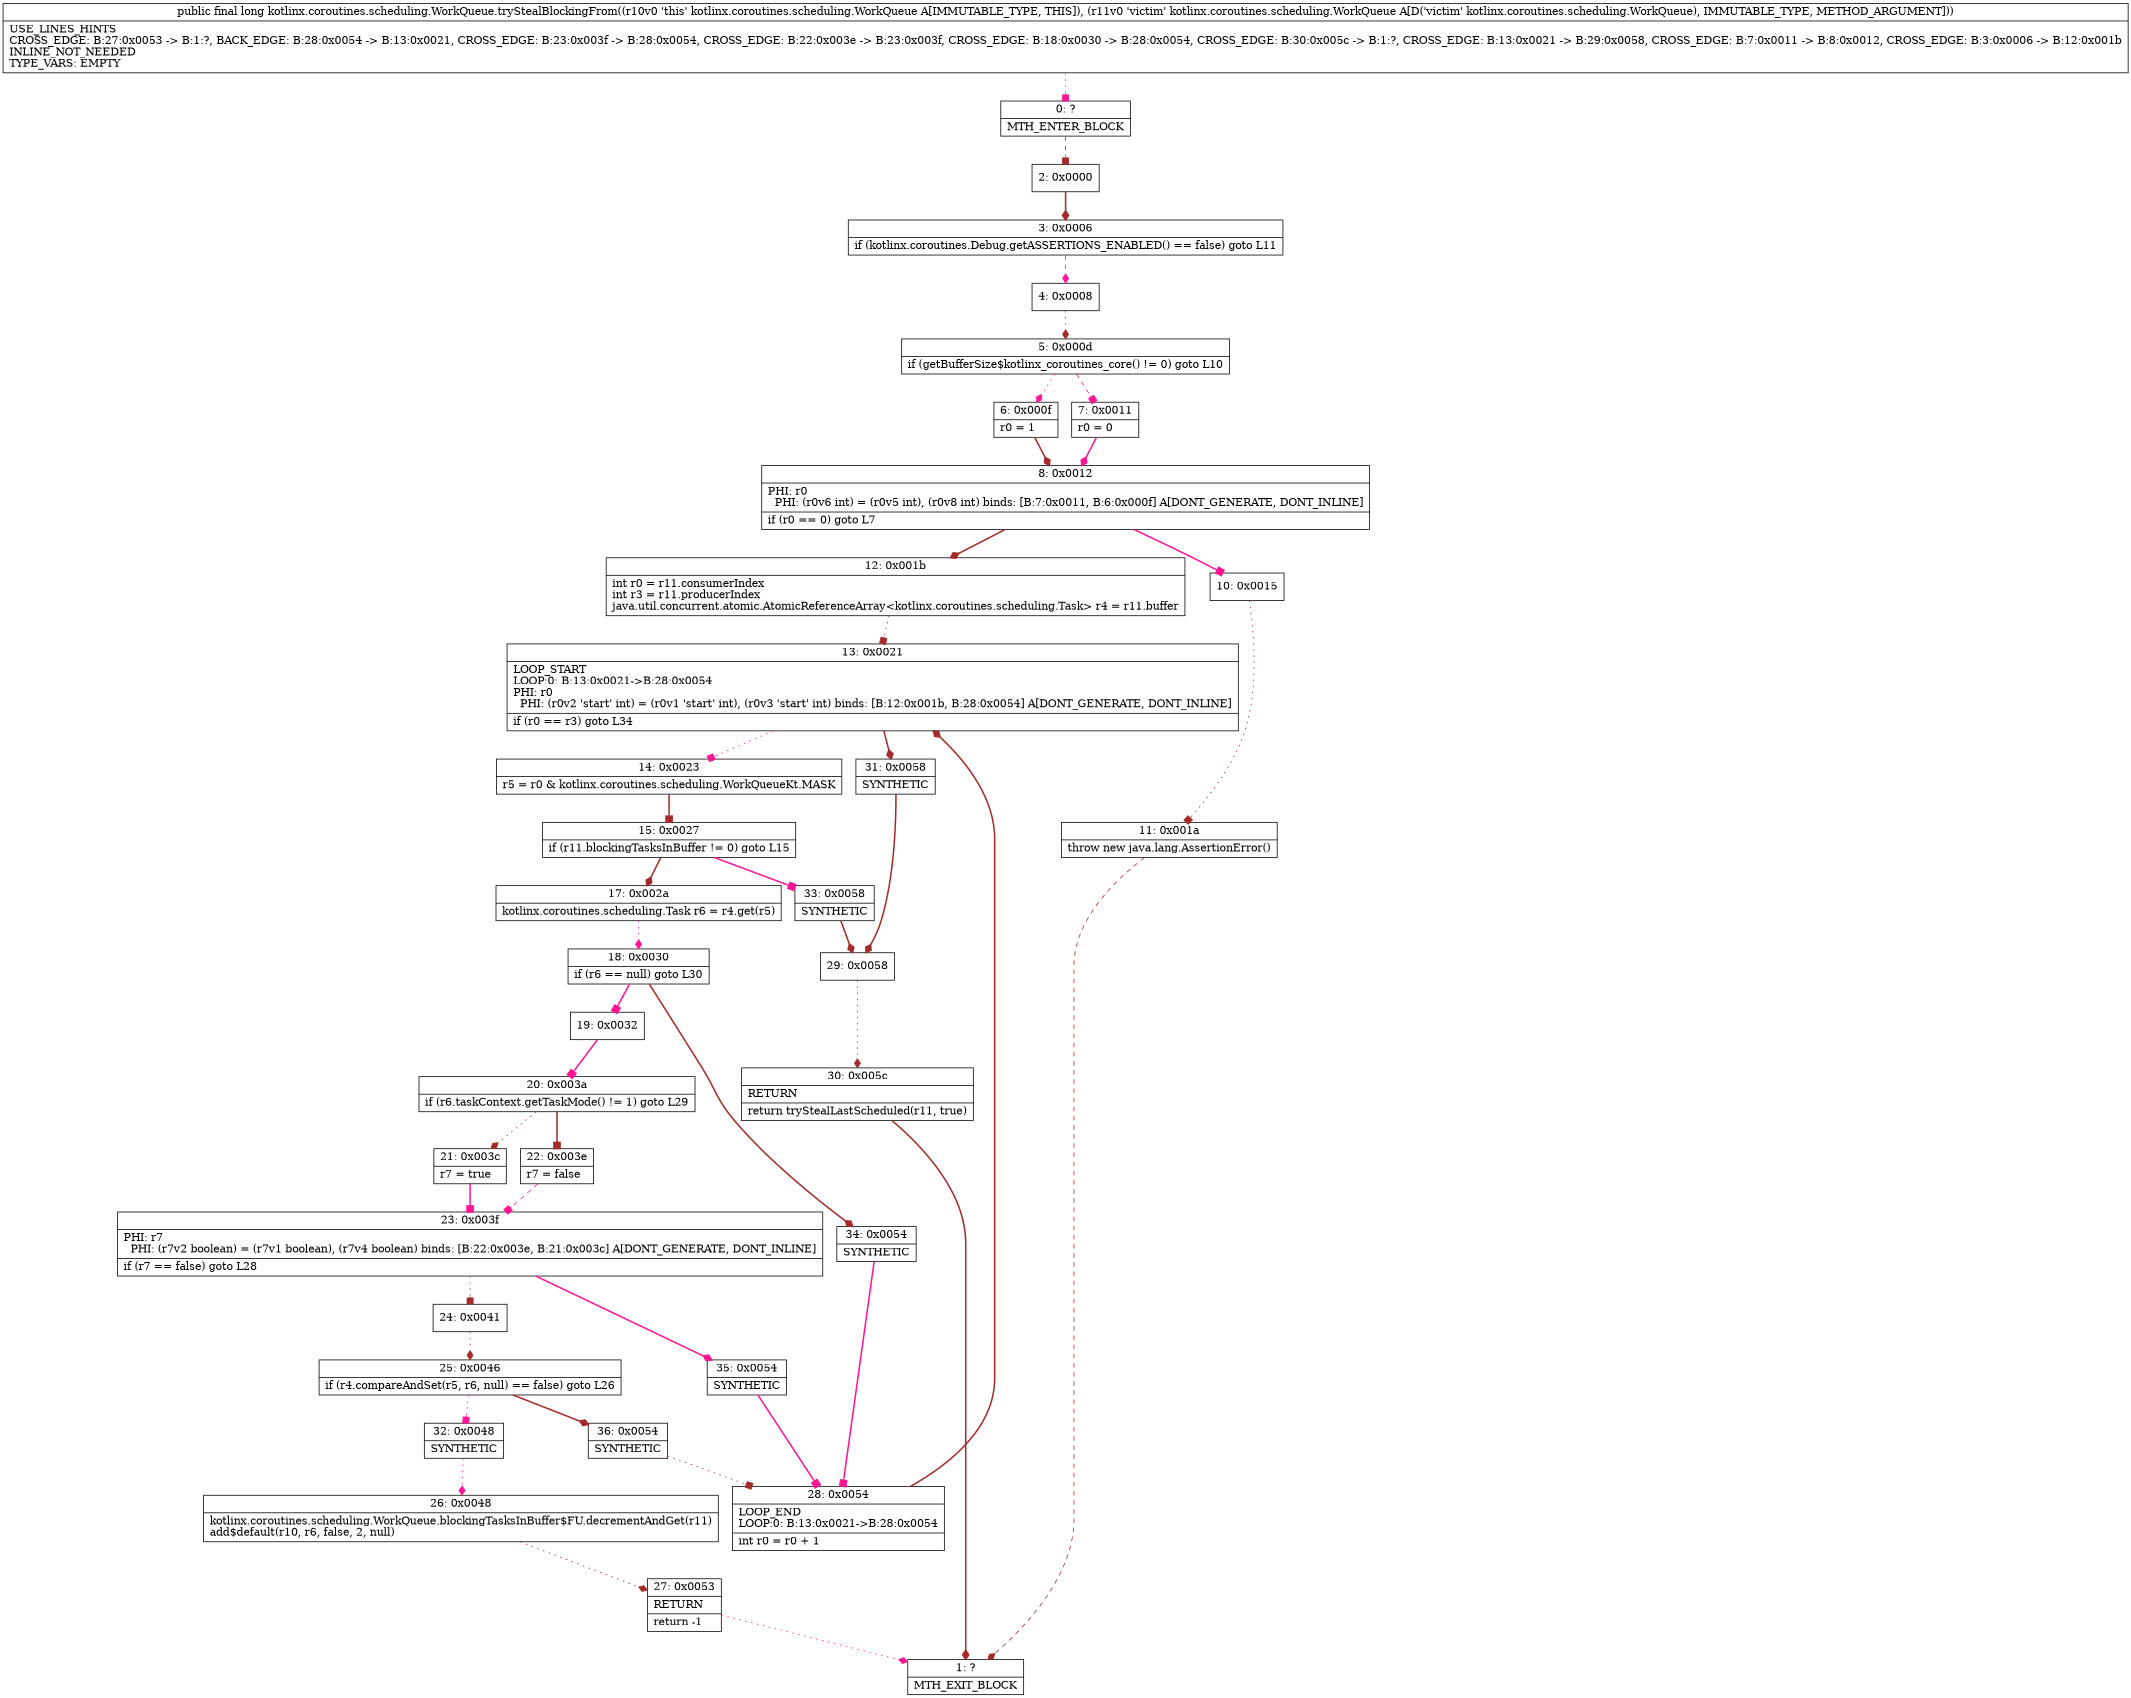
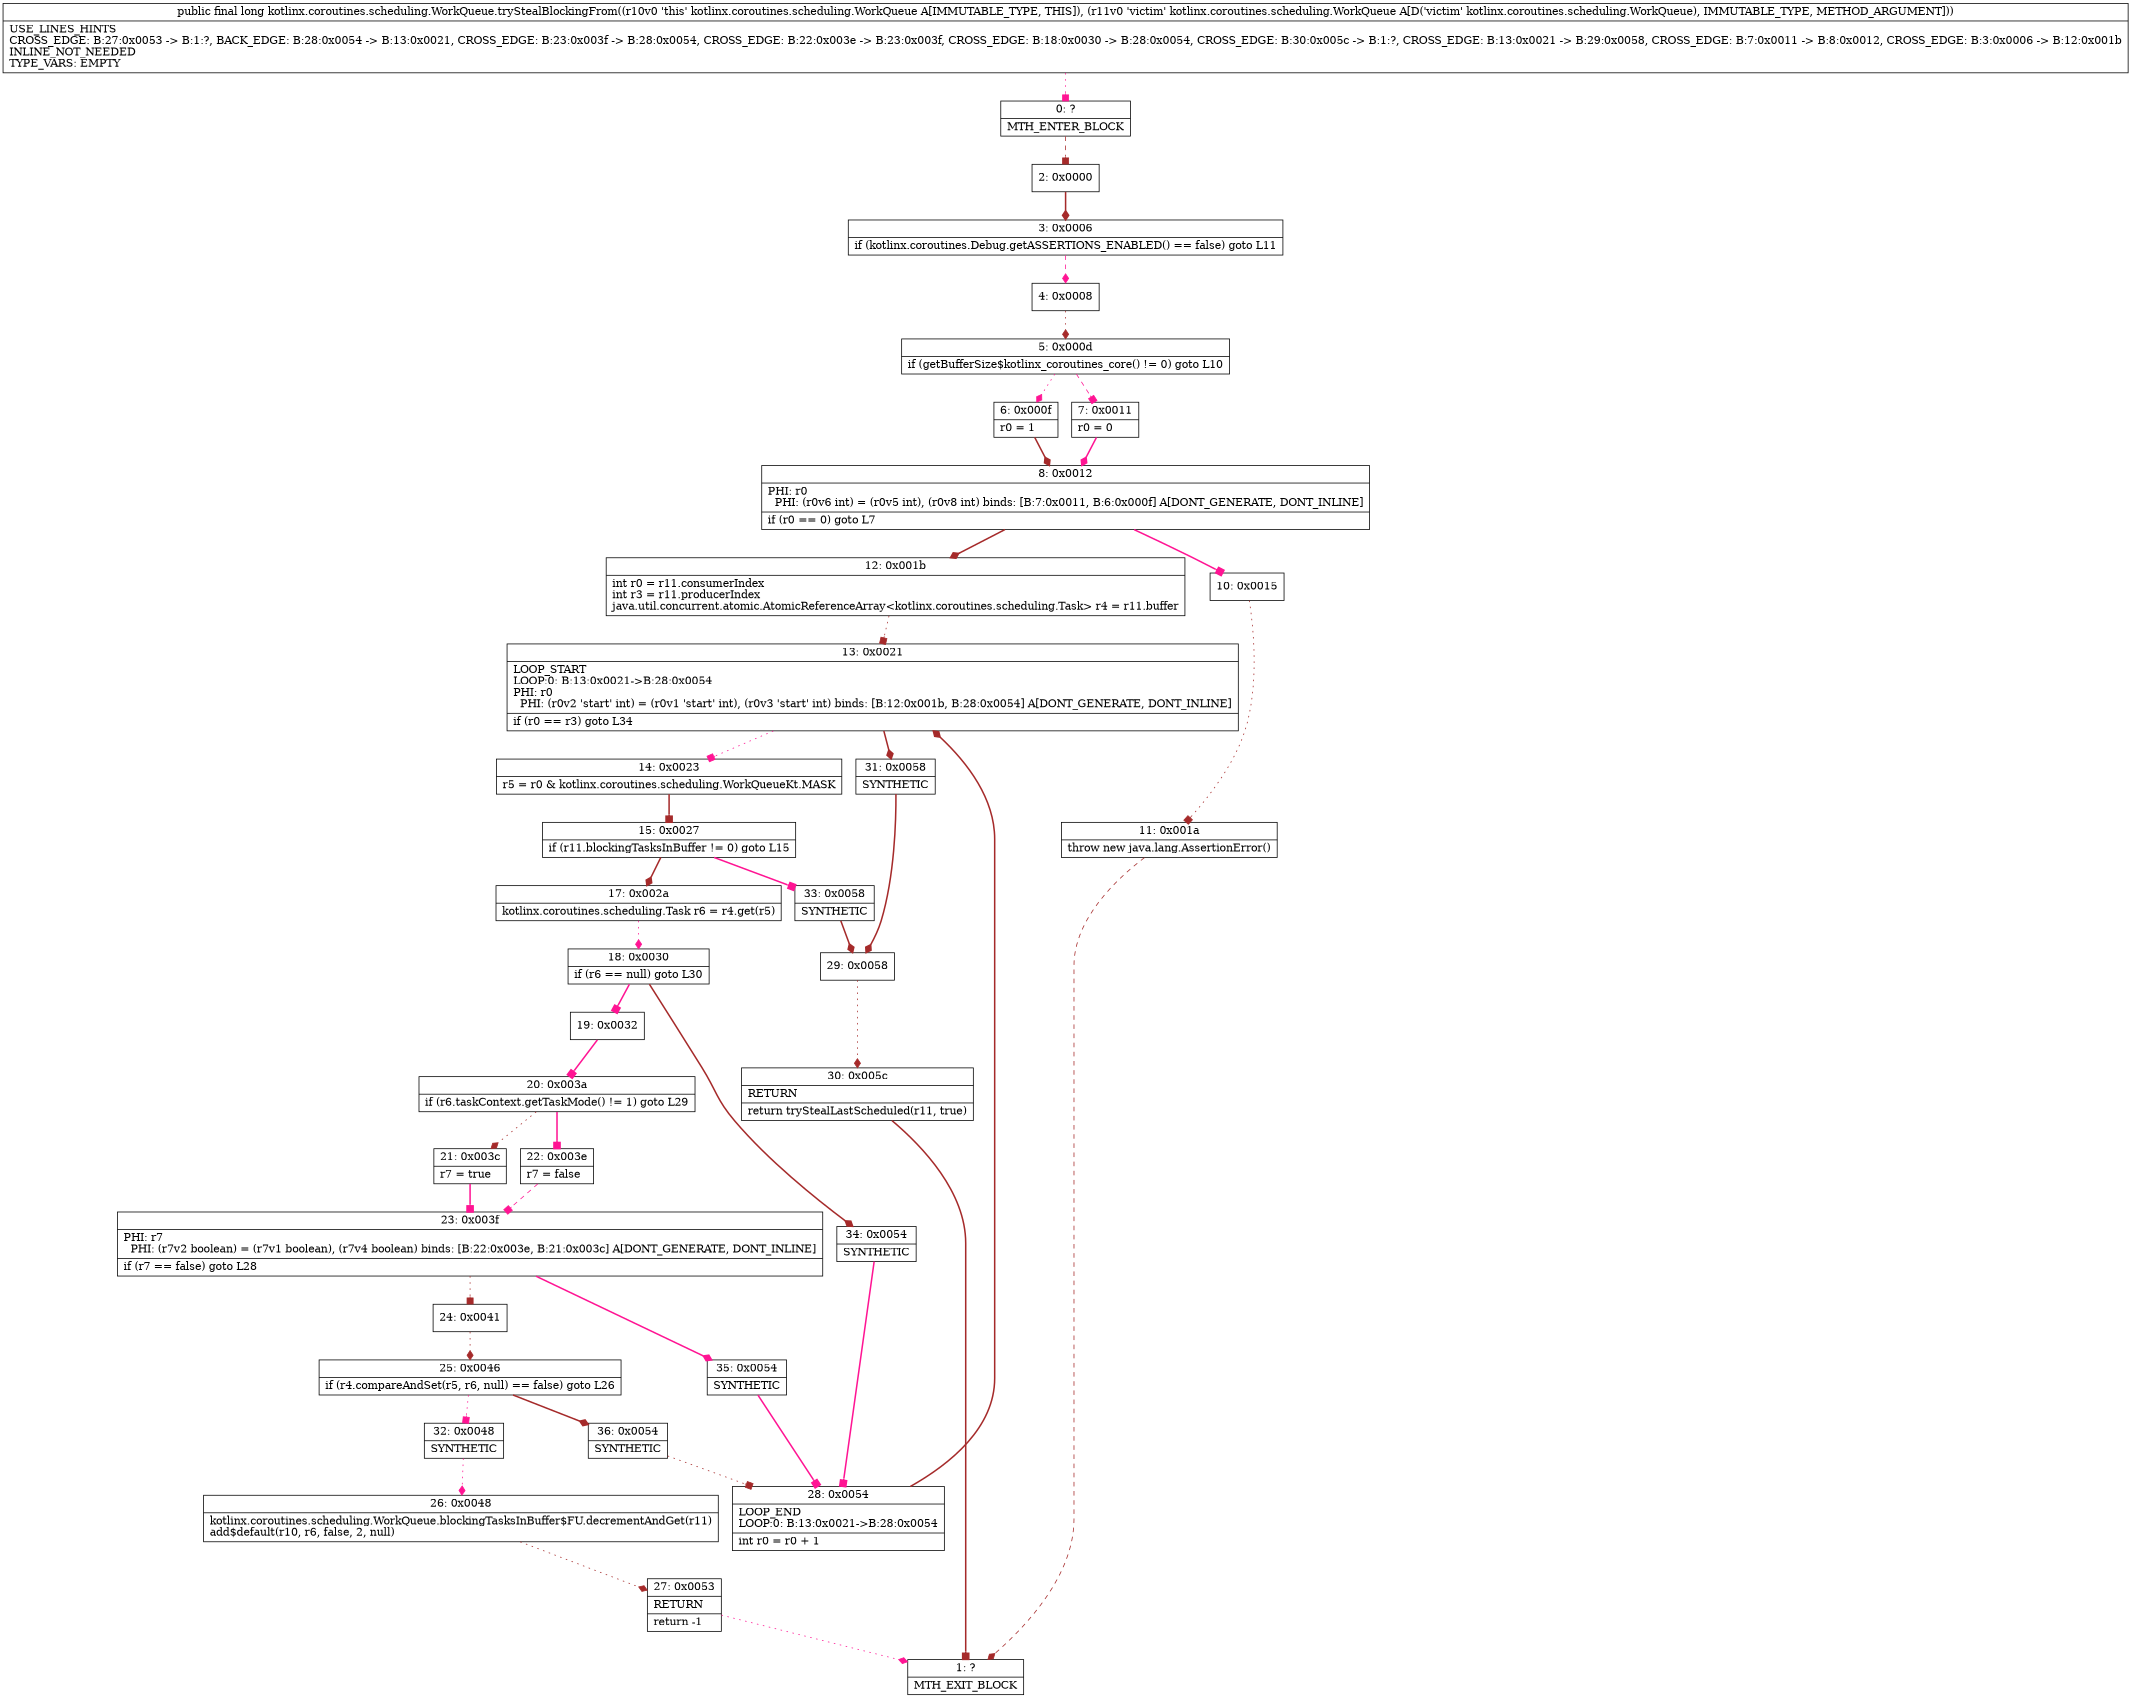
(557, 1126) -> (557, 1126)
(966, 1373) -> (966, 1374)
